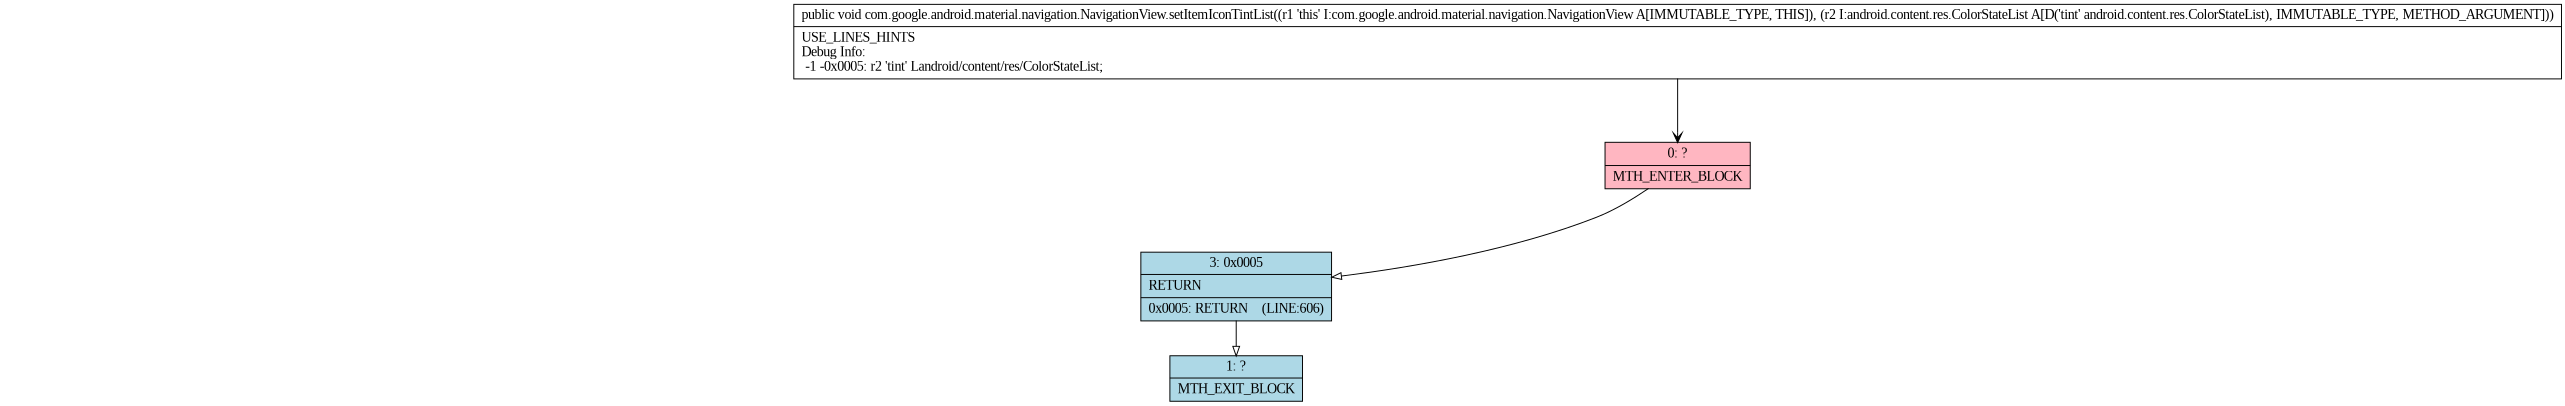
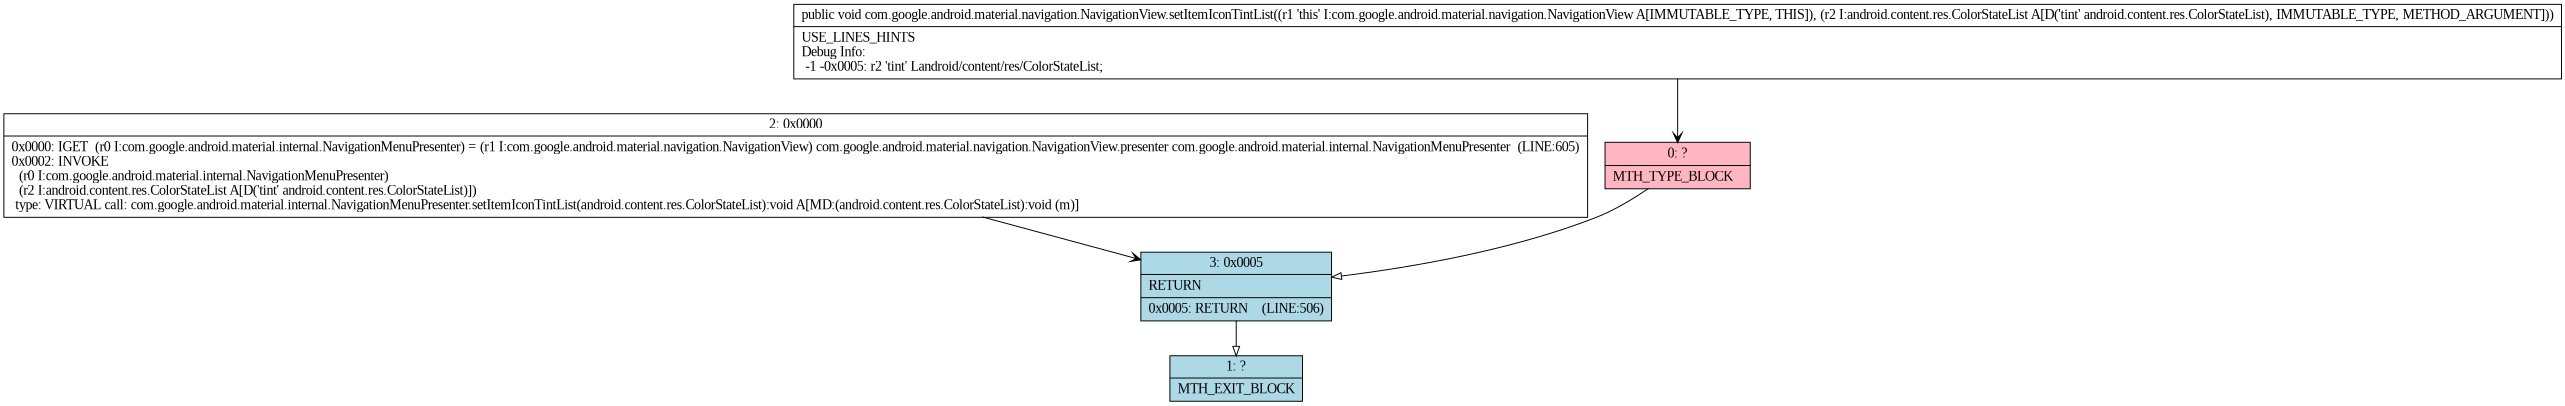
none -> (796, 166)
(1678, 177) -> (1673, 177)
(1236, 309) -> (1236, 309)
